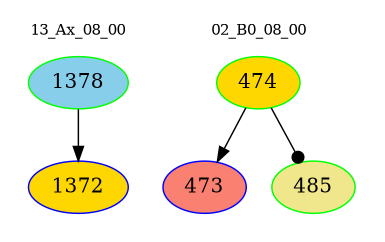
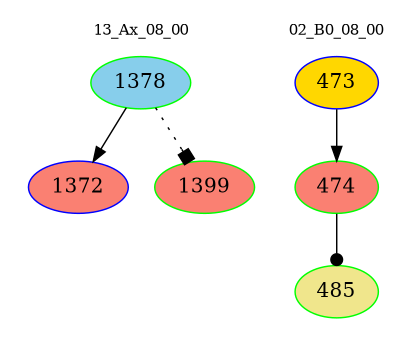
(258, 83) -> (337, 187)
(235, 128) -> (337, 128)
(78, 187) -> (78, 187)
(205, 187) -> (337, 83)
none -> (205, 187)
